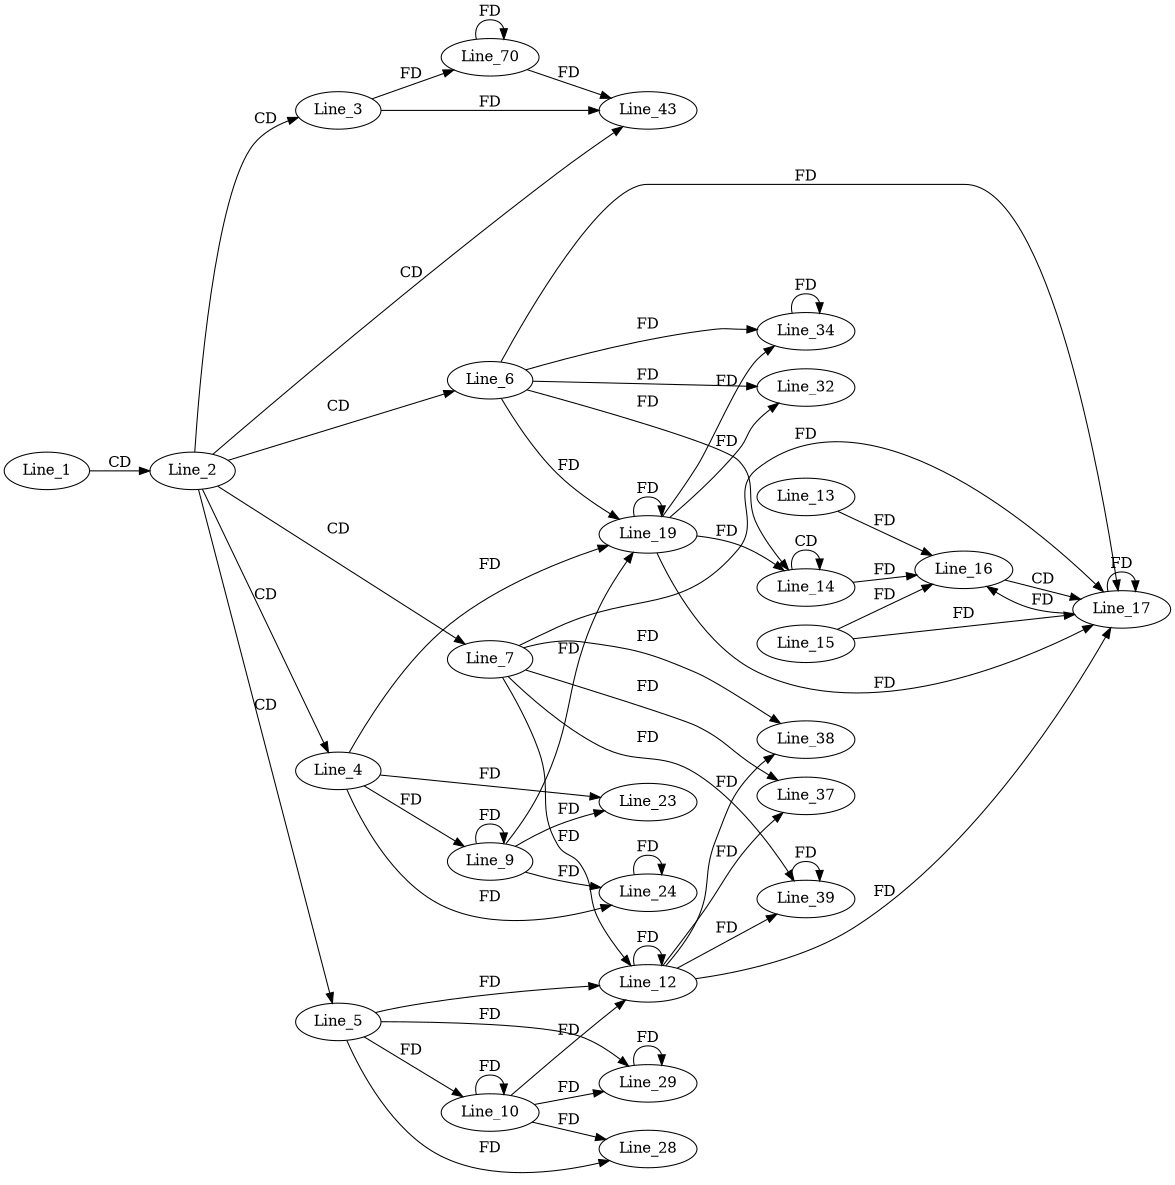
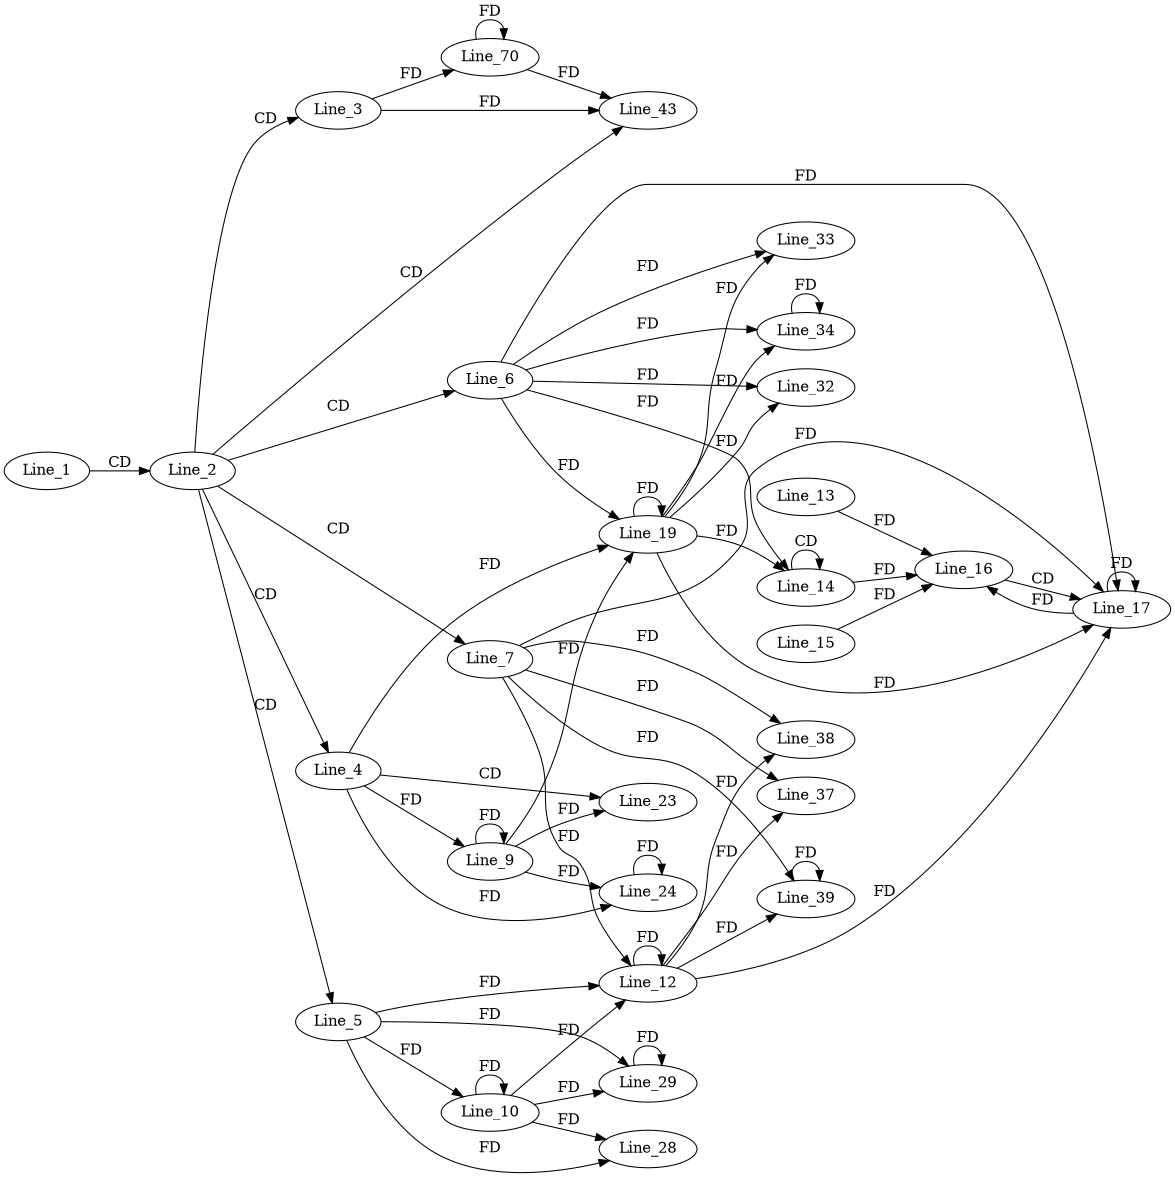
none -> (806, 241)
(958, 627) -> none
(490, 774) -> (490, 774)
